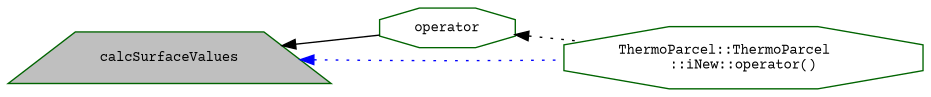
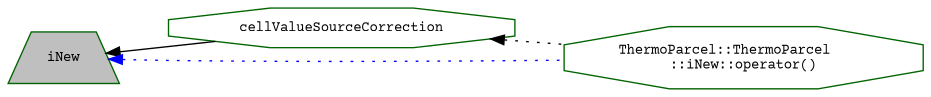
(447, 28) -> (342, 28)
(170, 58) -> (64, 58)
